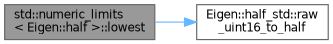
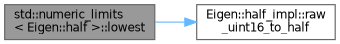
(262, 22) -> (266, 22)
